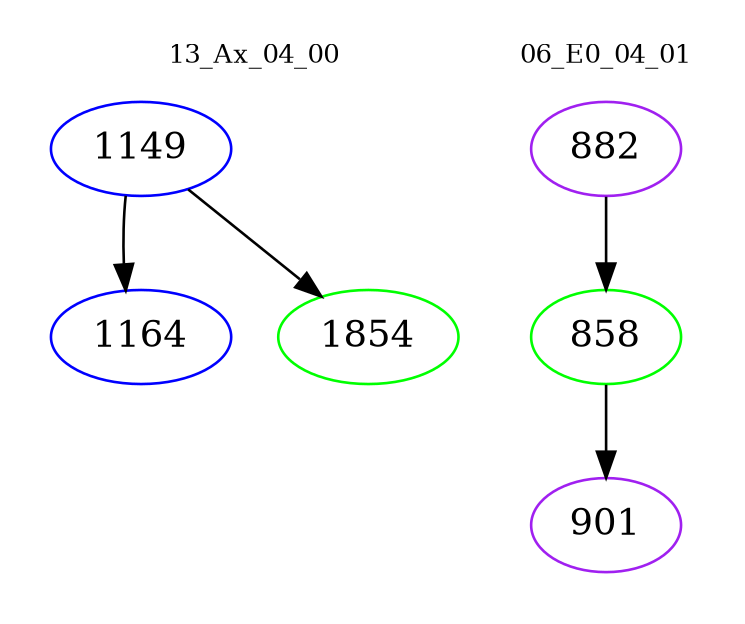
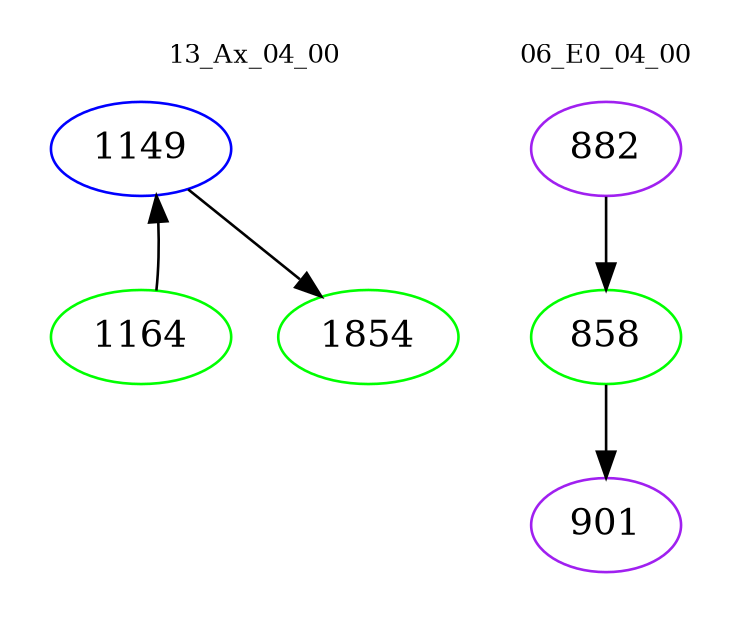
(606, 56) -> (606, 56)
(124, 230) -> (159, 257)
(141, 337) -> (141, 337)
